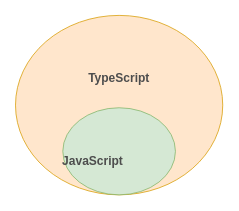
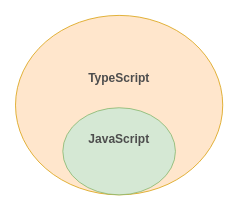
(93, 161) -> (119, 138)
